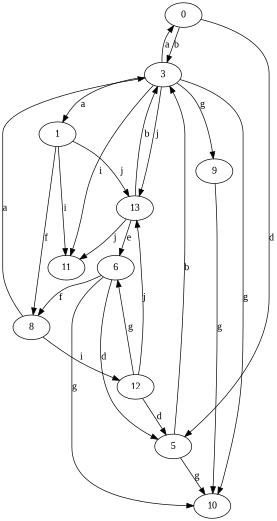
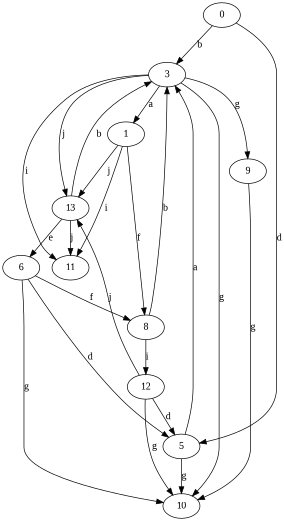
(163, 46) -> none
(5, 208) -> (165, 208)
(187, 268) -> (195, 268)
(126, 331) -> (149, 447)
